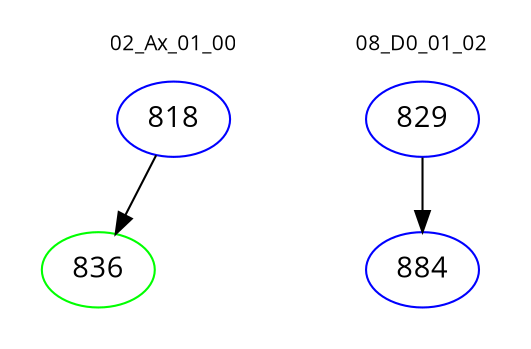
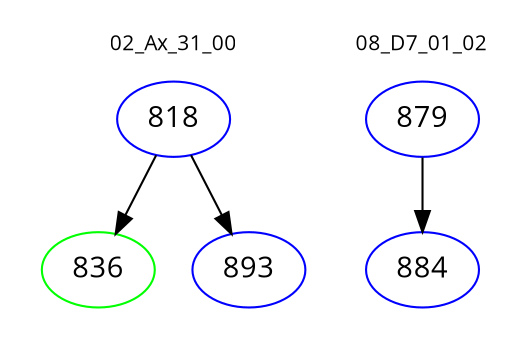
(174, 45) -> (174, 45)
(423, 45) -> (423, 45)
(423, 119) -> (423, 119)
none -> (249, 270)
